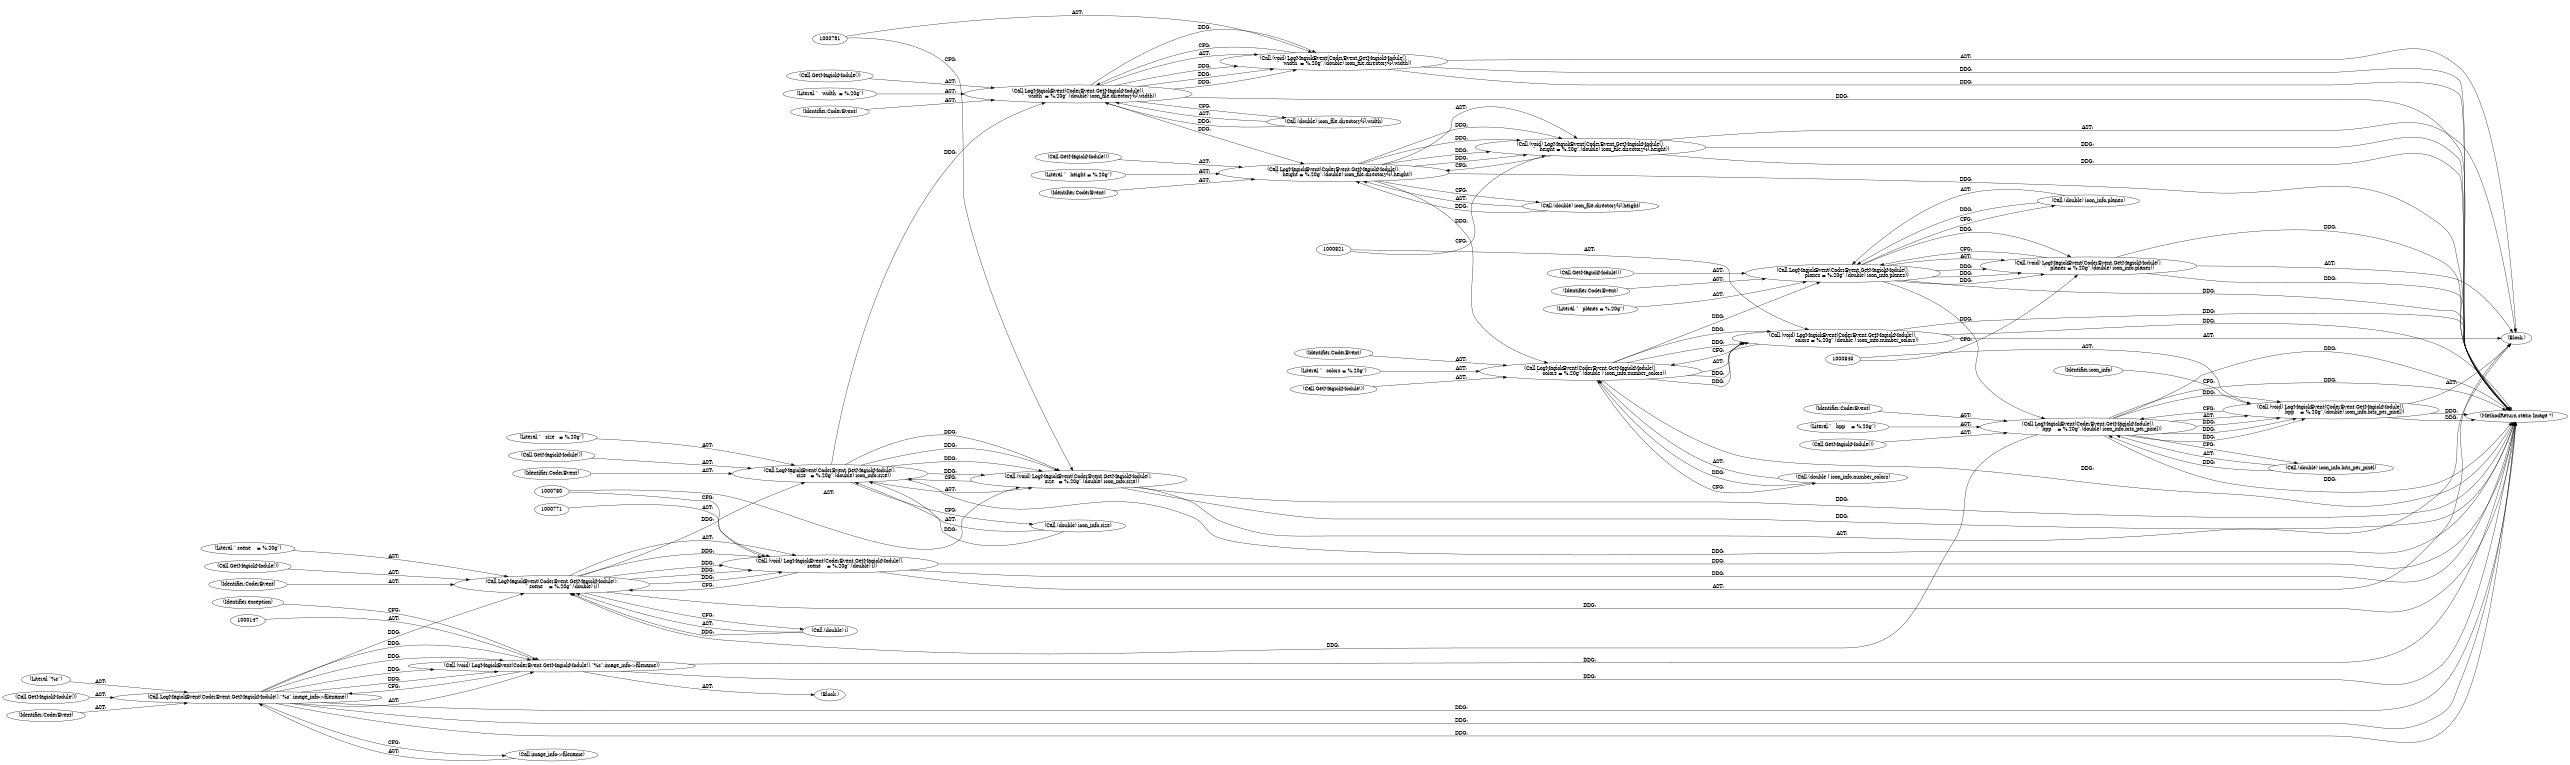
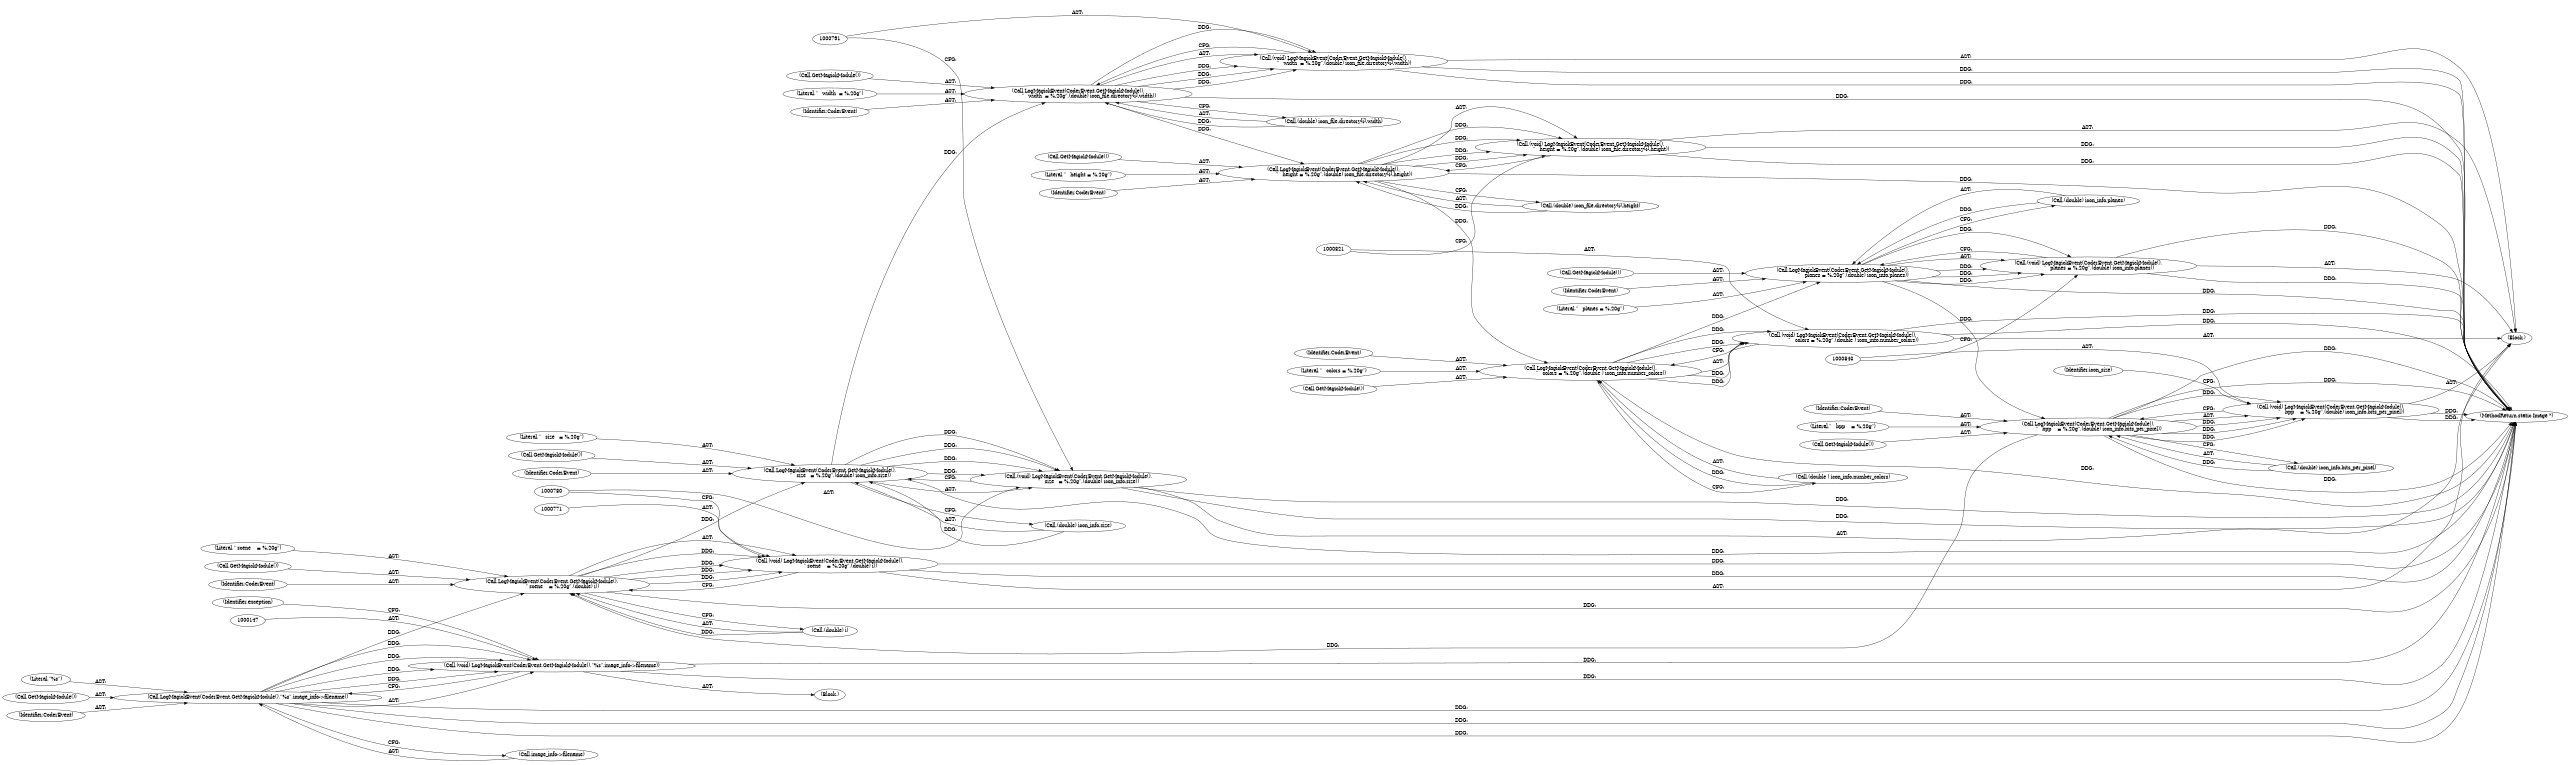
(2088, 371) -> (2088, 371)
